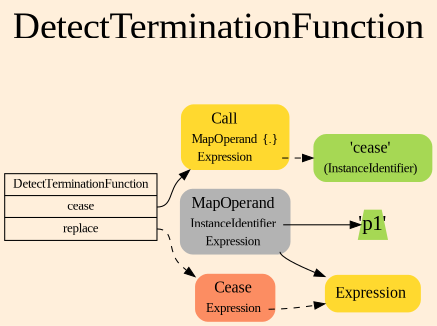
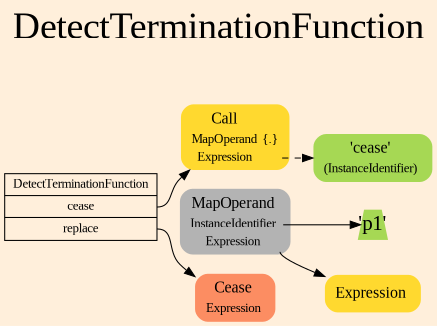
(172, 248) -> (172, 248)
(291, 308) -> none
